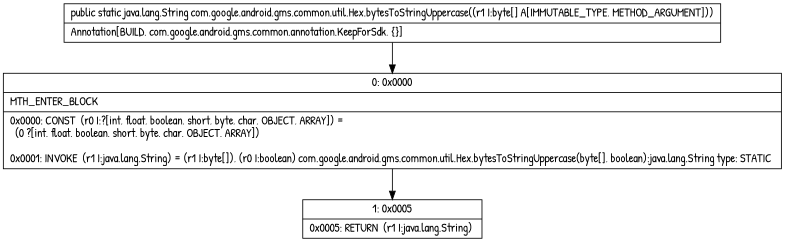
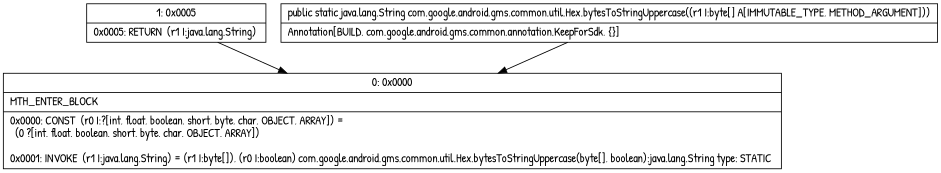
(392, 180) -> (248, 56)
